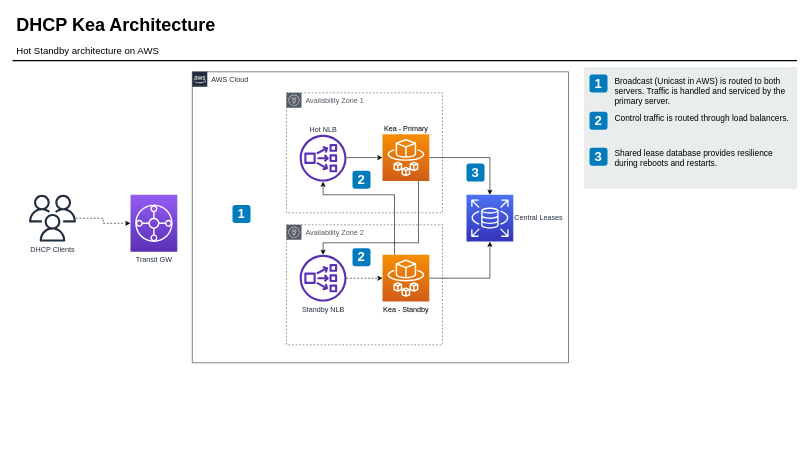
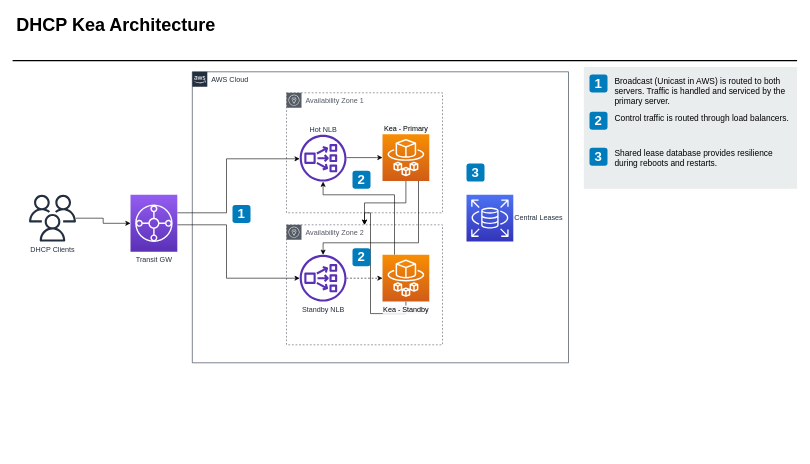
(90, 49) -> none
(460, 158) -> (365, 206)
none -> (227, 187)
(103, 218) -> (103, 218)
(490, 247) -> (371, 294)
none -> (227, 251)
